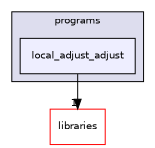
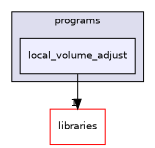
(78, 56) -> (78, 56)
